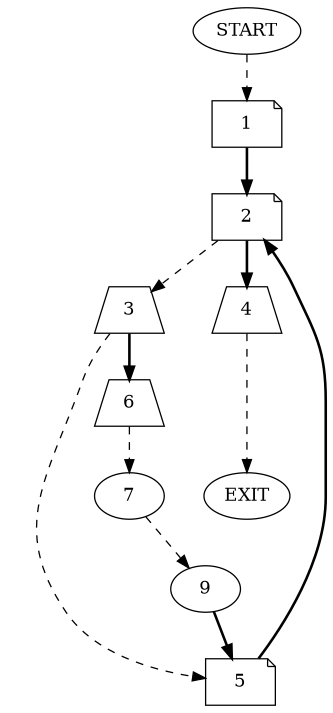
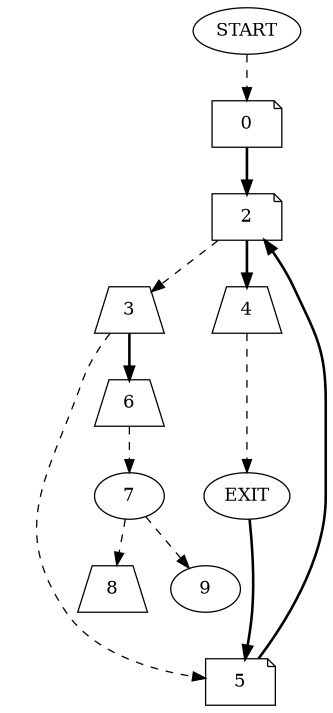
(247, 124) -> (247, 124)
none -> (113, 589)
(220, 629) -> (253, 583)
